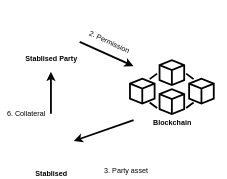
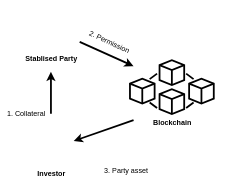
(26, 114) -> (26, 114)
(52, 174) -> (52, 174)
